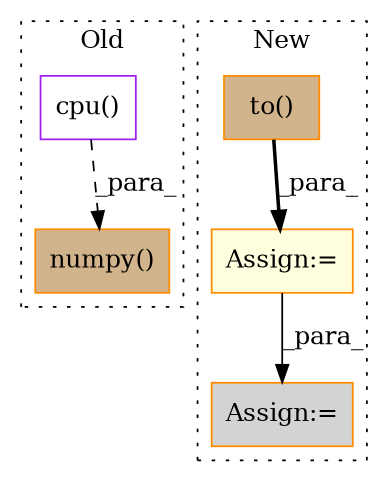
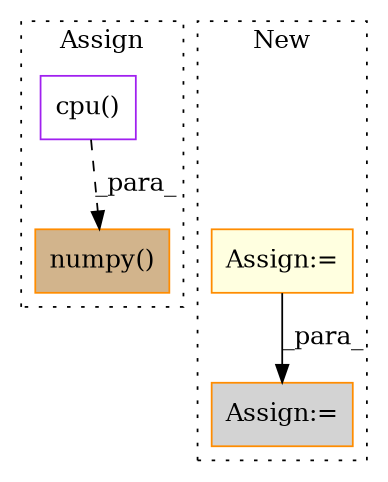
(102, 41) -> (102, 41)
(272, 108) -> none
